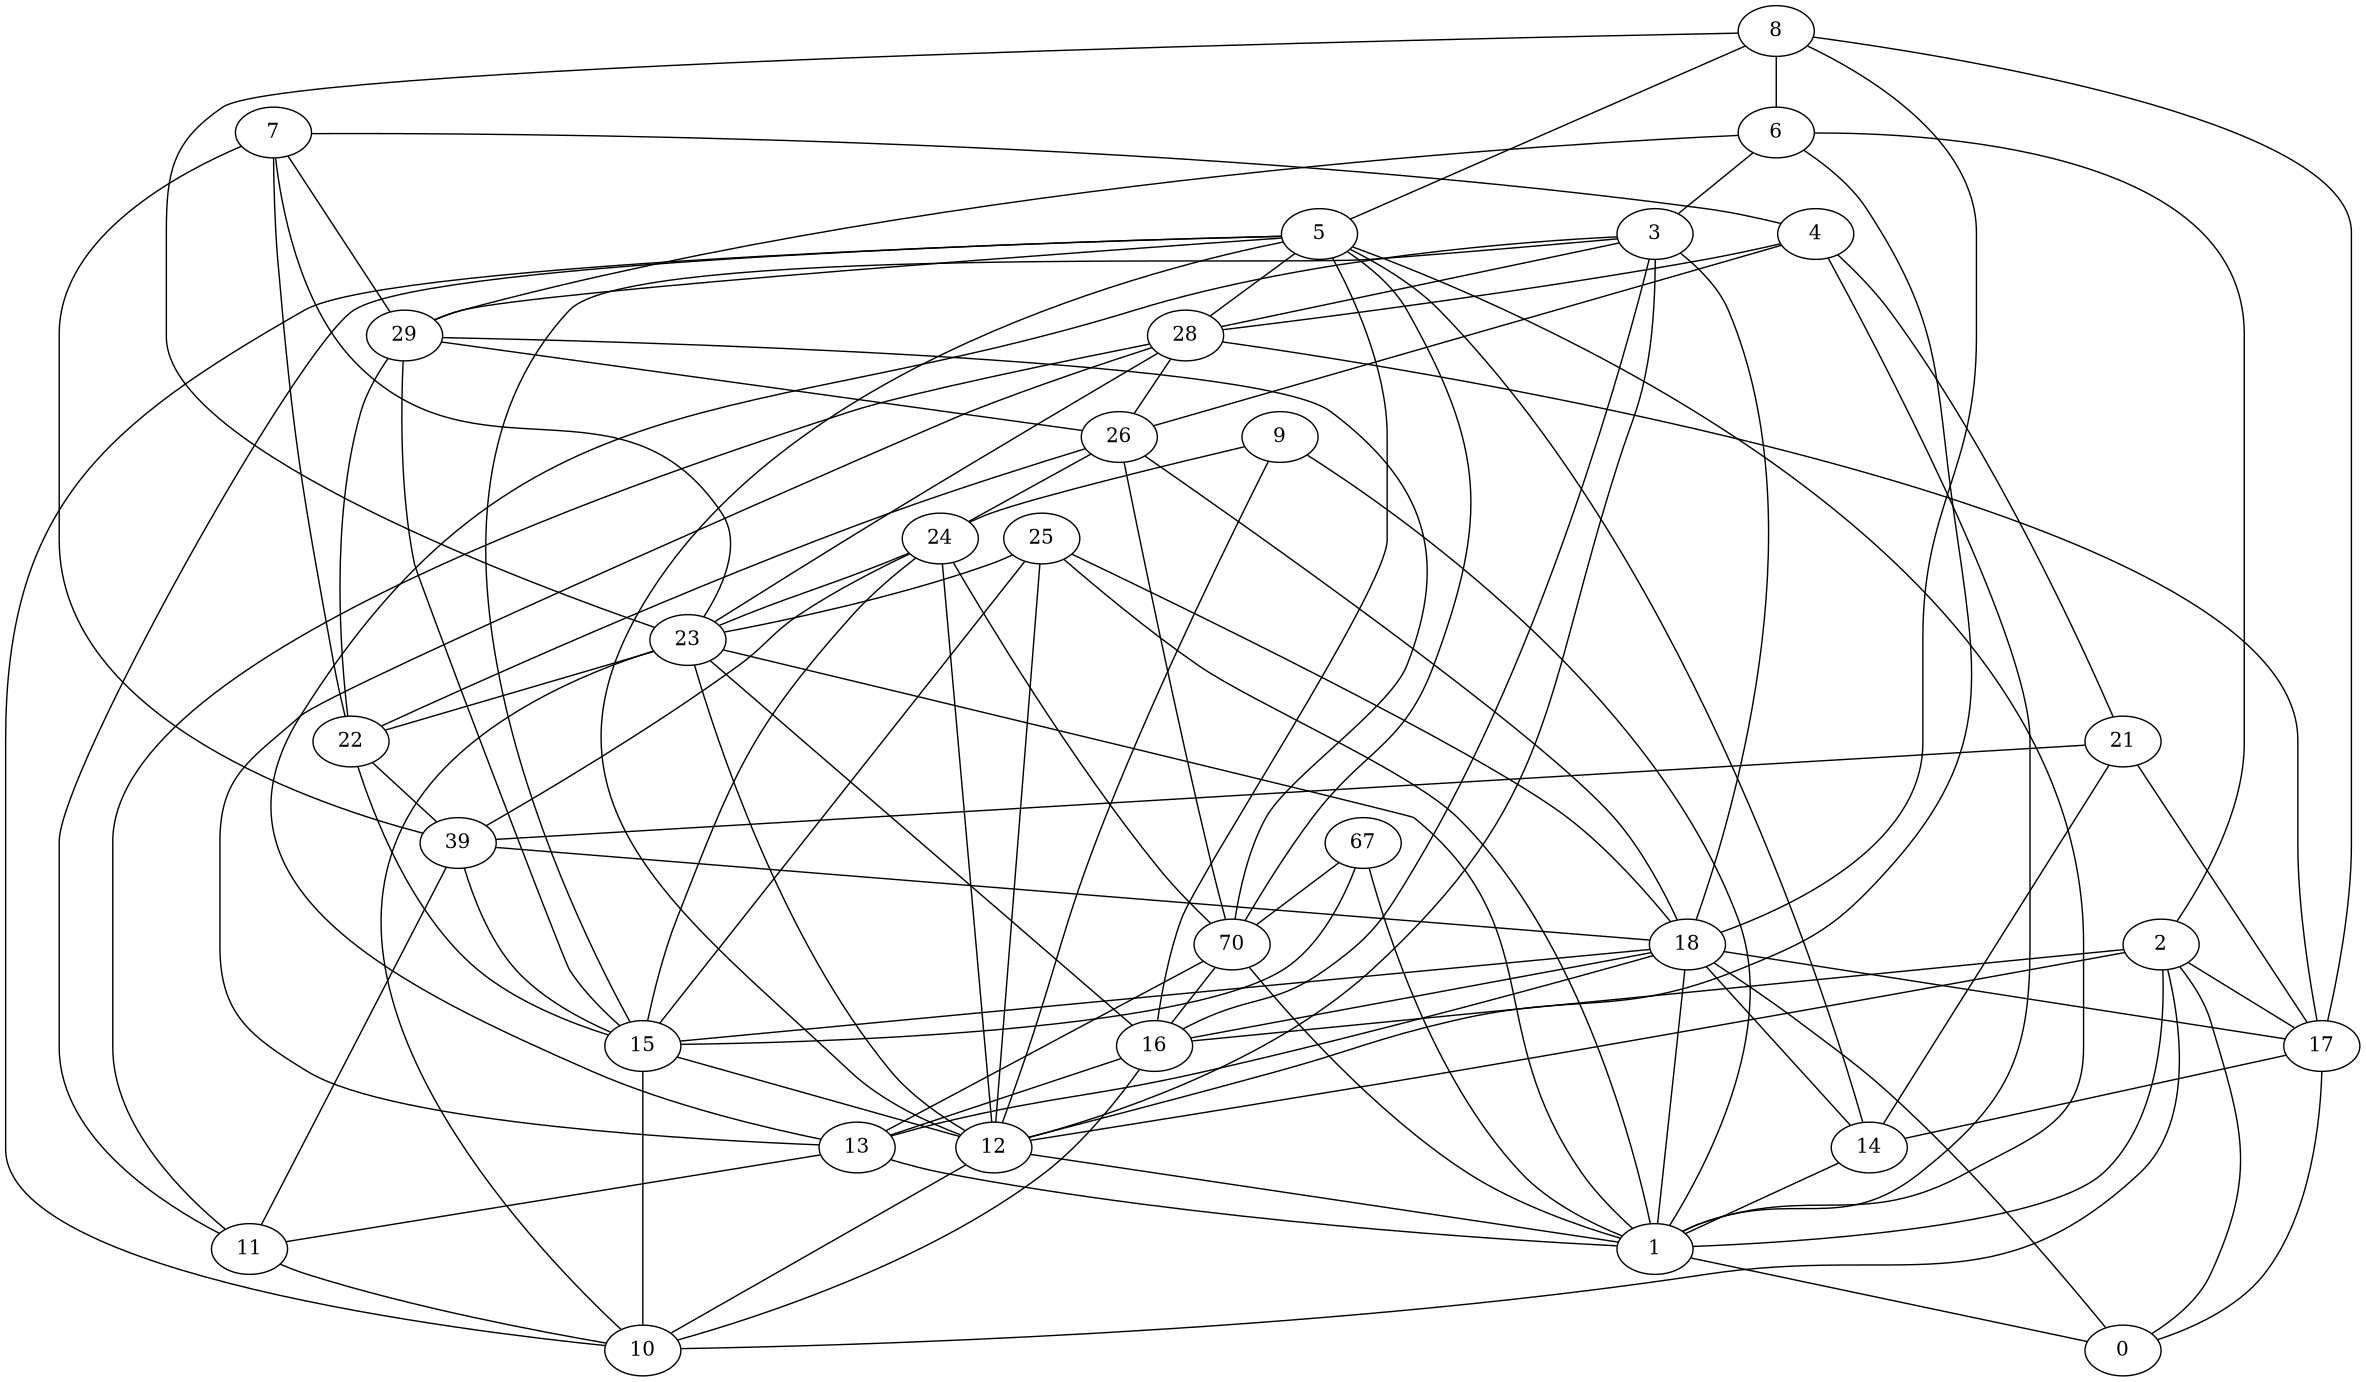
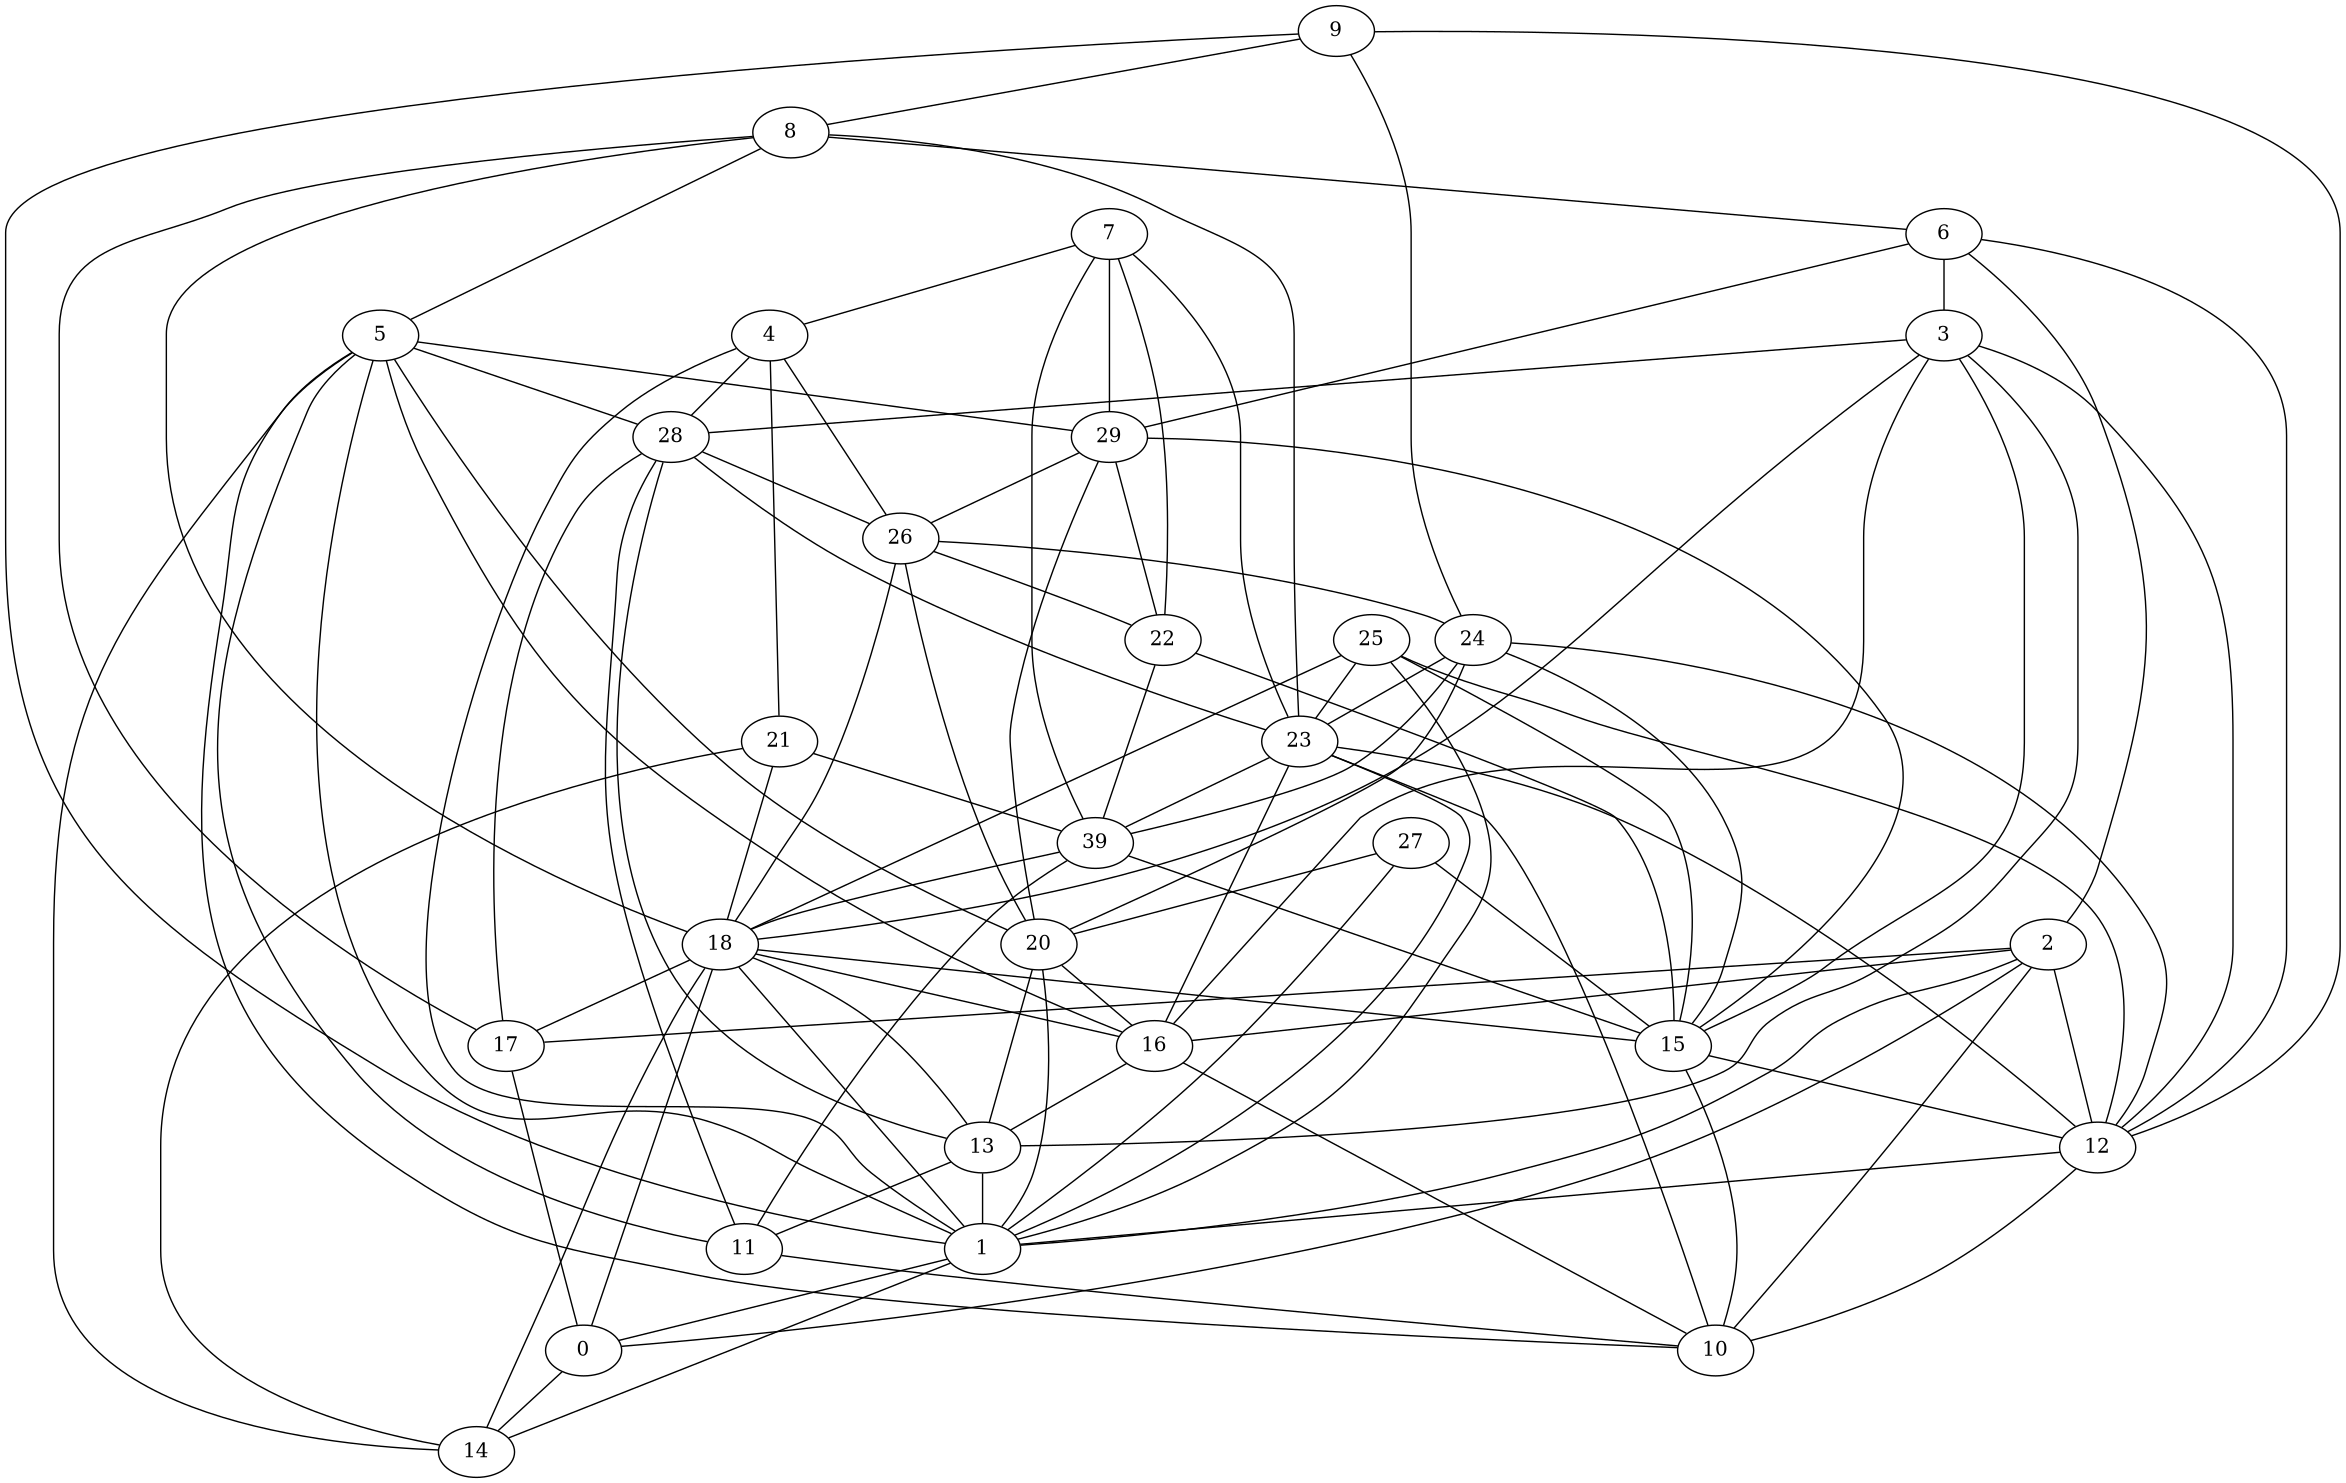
none -> (1064, 82)
(661, 582) -> none
(520, 691) -> (1198, 792)
(1363, 843) -> (1411, 843)
(2222, 894) -> (748, 851)
(1232, 945) -> (1039, 945)
(2096, 1097) -> (530, 1401)
